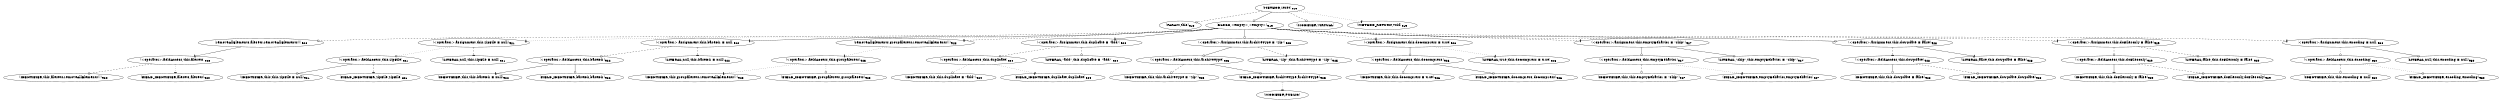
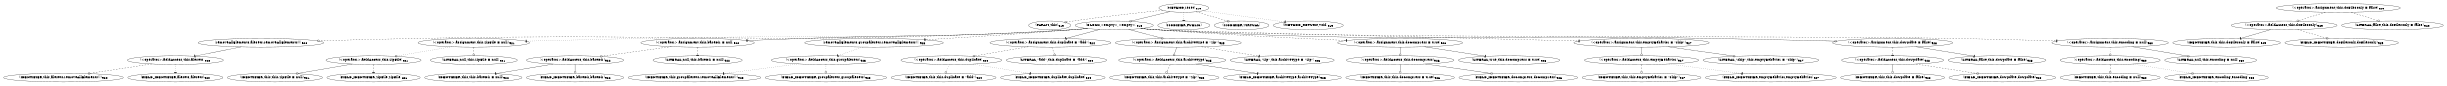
(1664, 38) -> none
(474, 51) -> (474, 51)
(1464, 51) -> (1454, 51)
(1235, 69) -> (1227, 69)
(1282, 86) -> (1184, 16)
